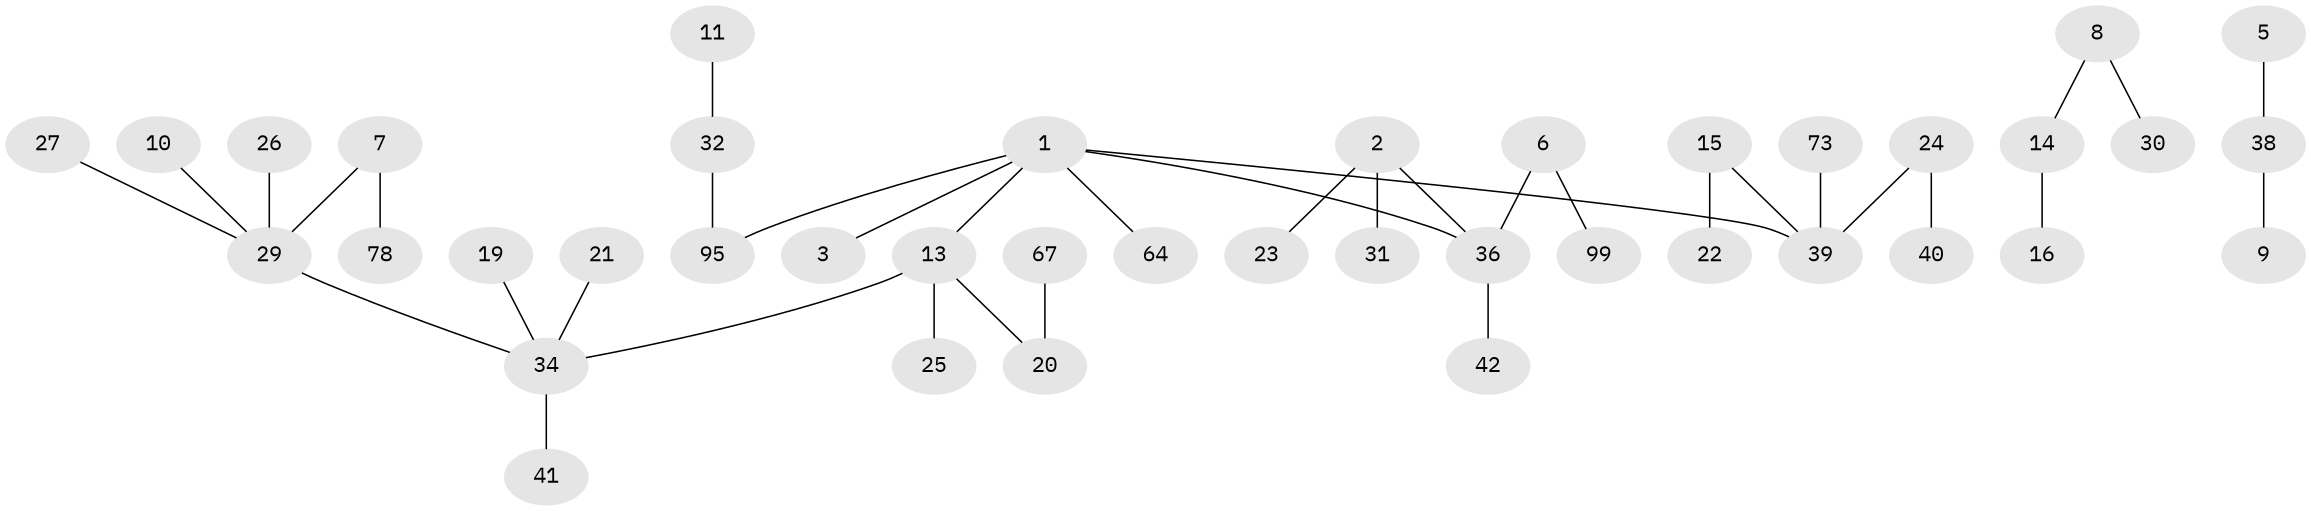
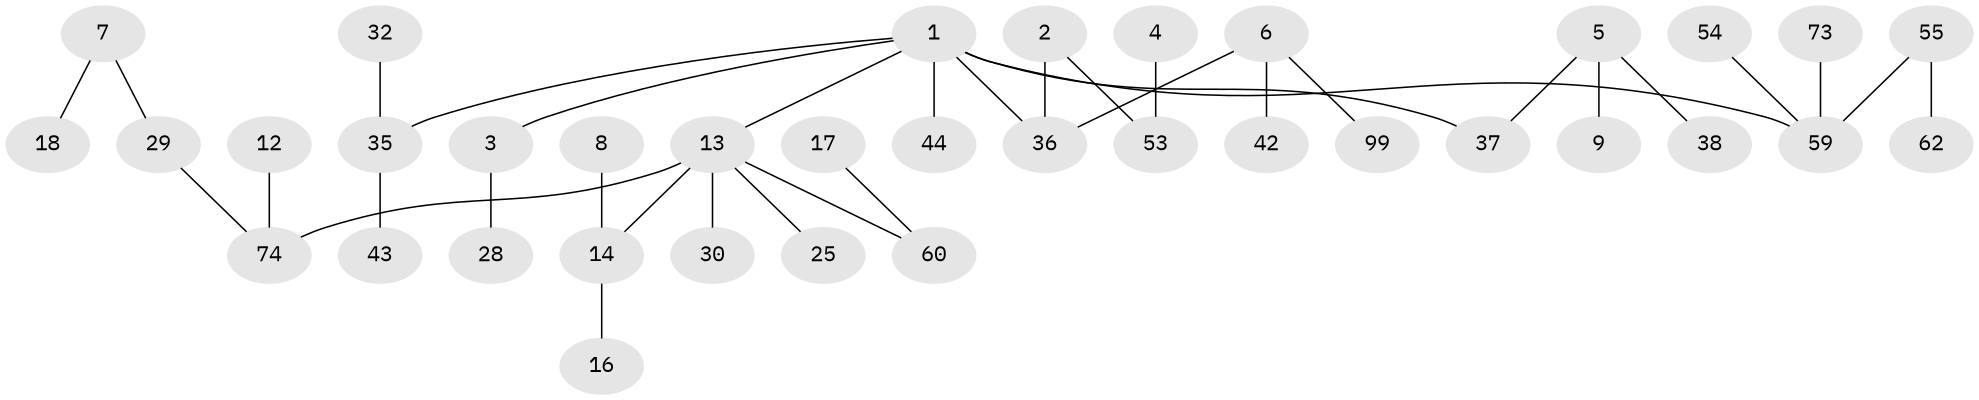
(713, 34) -> none
none -> (1156, 34)
(2125, 89) -> (713, 200)
(48, 145) -> none
(159, 145) -> none
(269, 145) -> none
none -> (1488, 145)
(1710, 145) -> (1931, 34)
(1931, 145) -> (1710, 34)
none -> (657, 200)
(2264, 200) -> (1599, 98)
(380, 255) -> (48, 145)
none -> (380, 255)
(491, 255) -> (269, 145)
none -> (491, 255)
(602, 255) -> none
(713, 255) -> (380, 145)
(1045, 255) -> (823, 145)
(1156, 255) -> (934, 145)
(1267, 255) -> (1156, 145)
(1377, 255) -> none
(1710, 255) -> (1931, 145)
(1821, 255) -> (1821, 145)
(1931, 255) -> none
(1488, 311) -> (1267, 80)
(546, 366) -> (269, 255)
(1045, 366) -> (934, 255)
(546, 477) -> none
